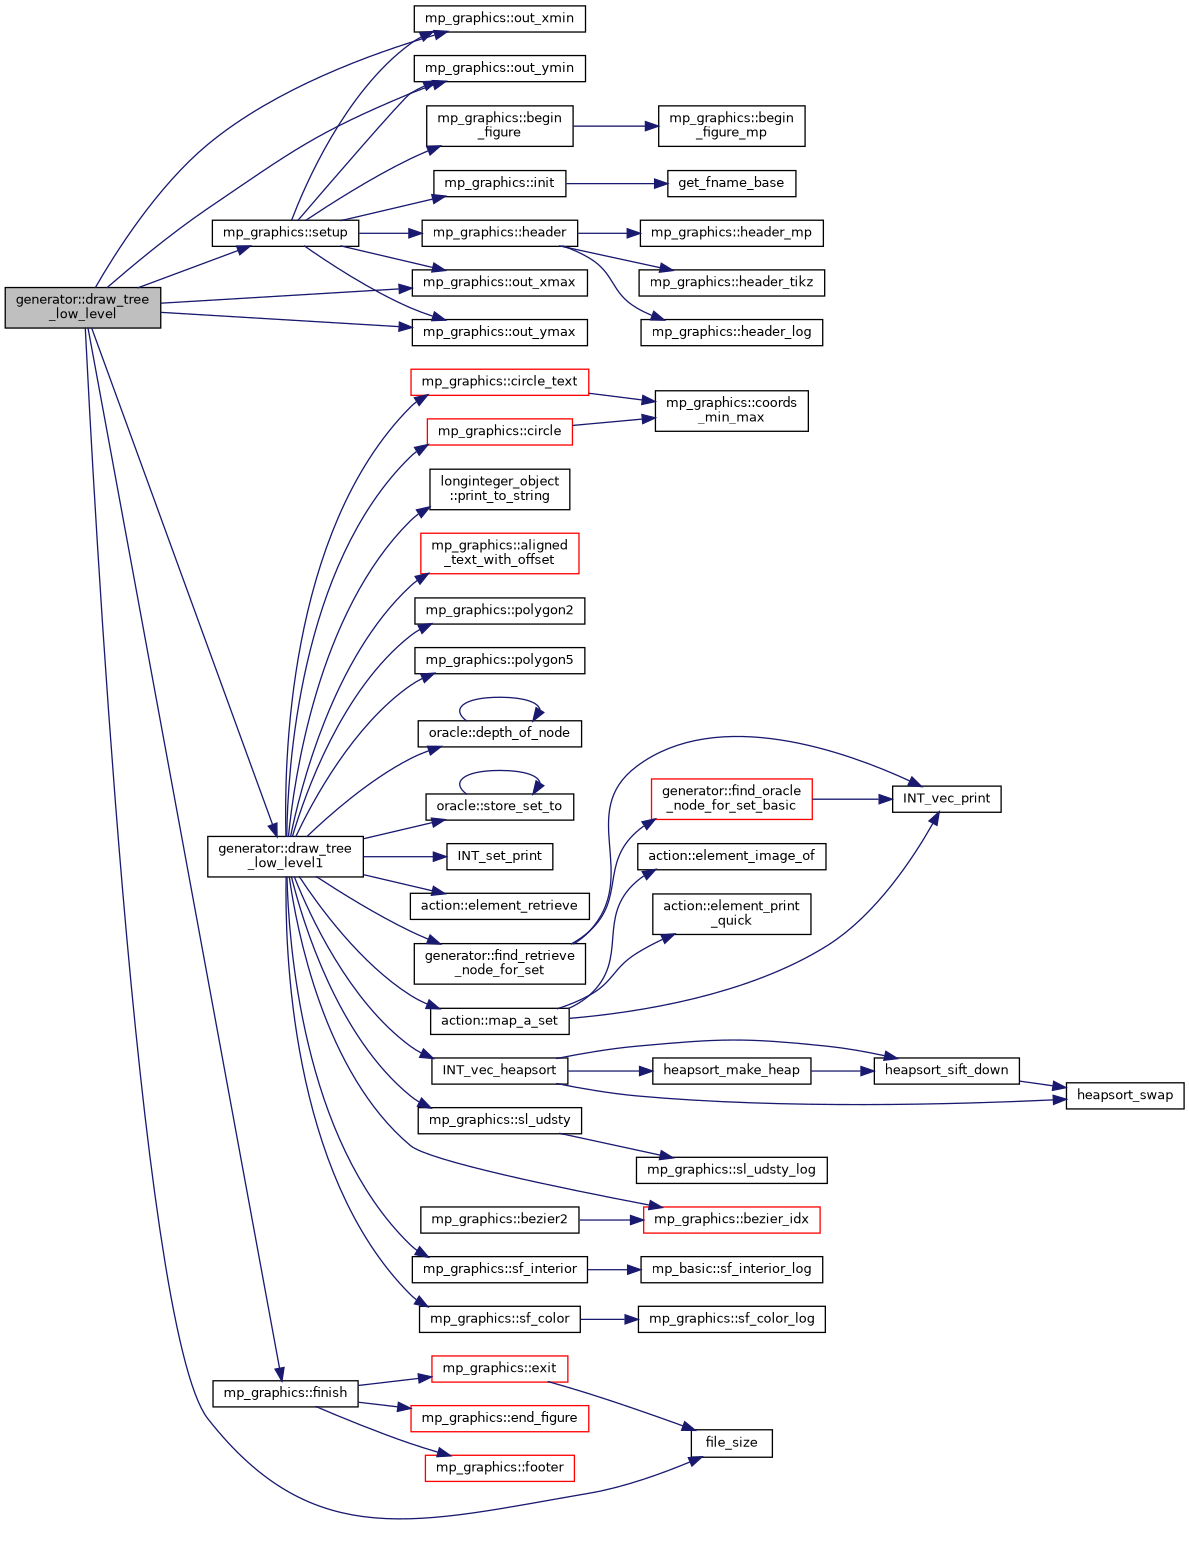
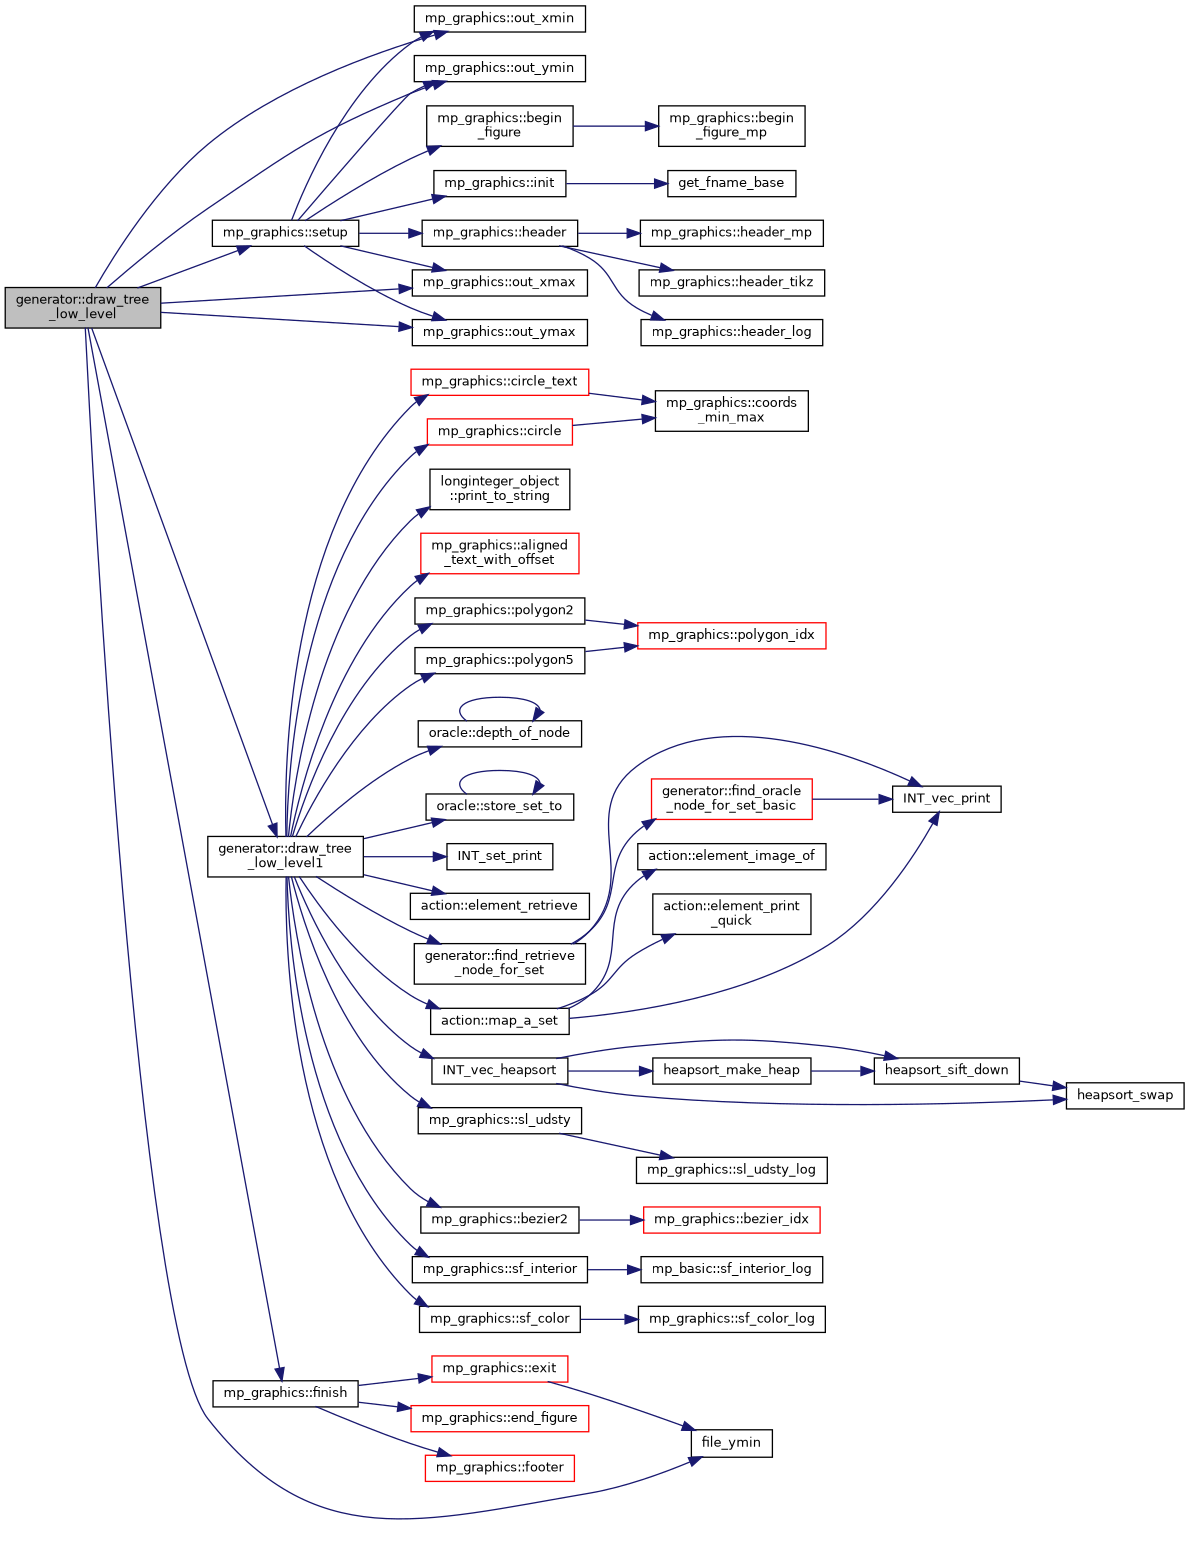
none -> (732, 636)
(391, 1126) -> (329, 1053)
(732, 1444) -> (732, 1444)
